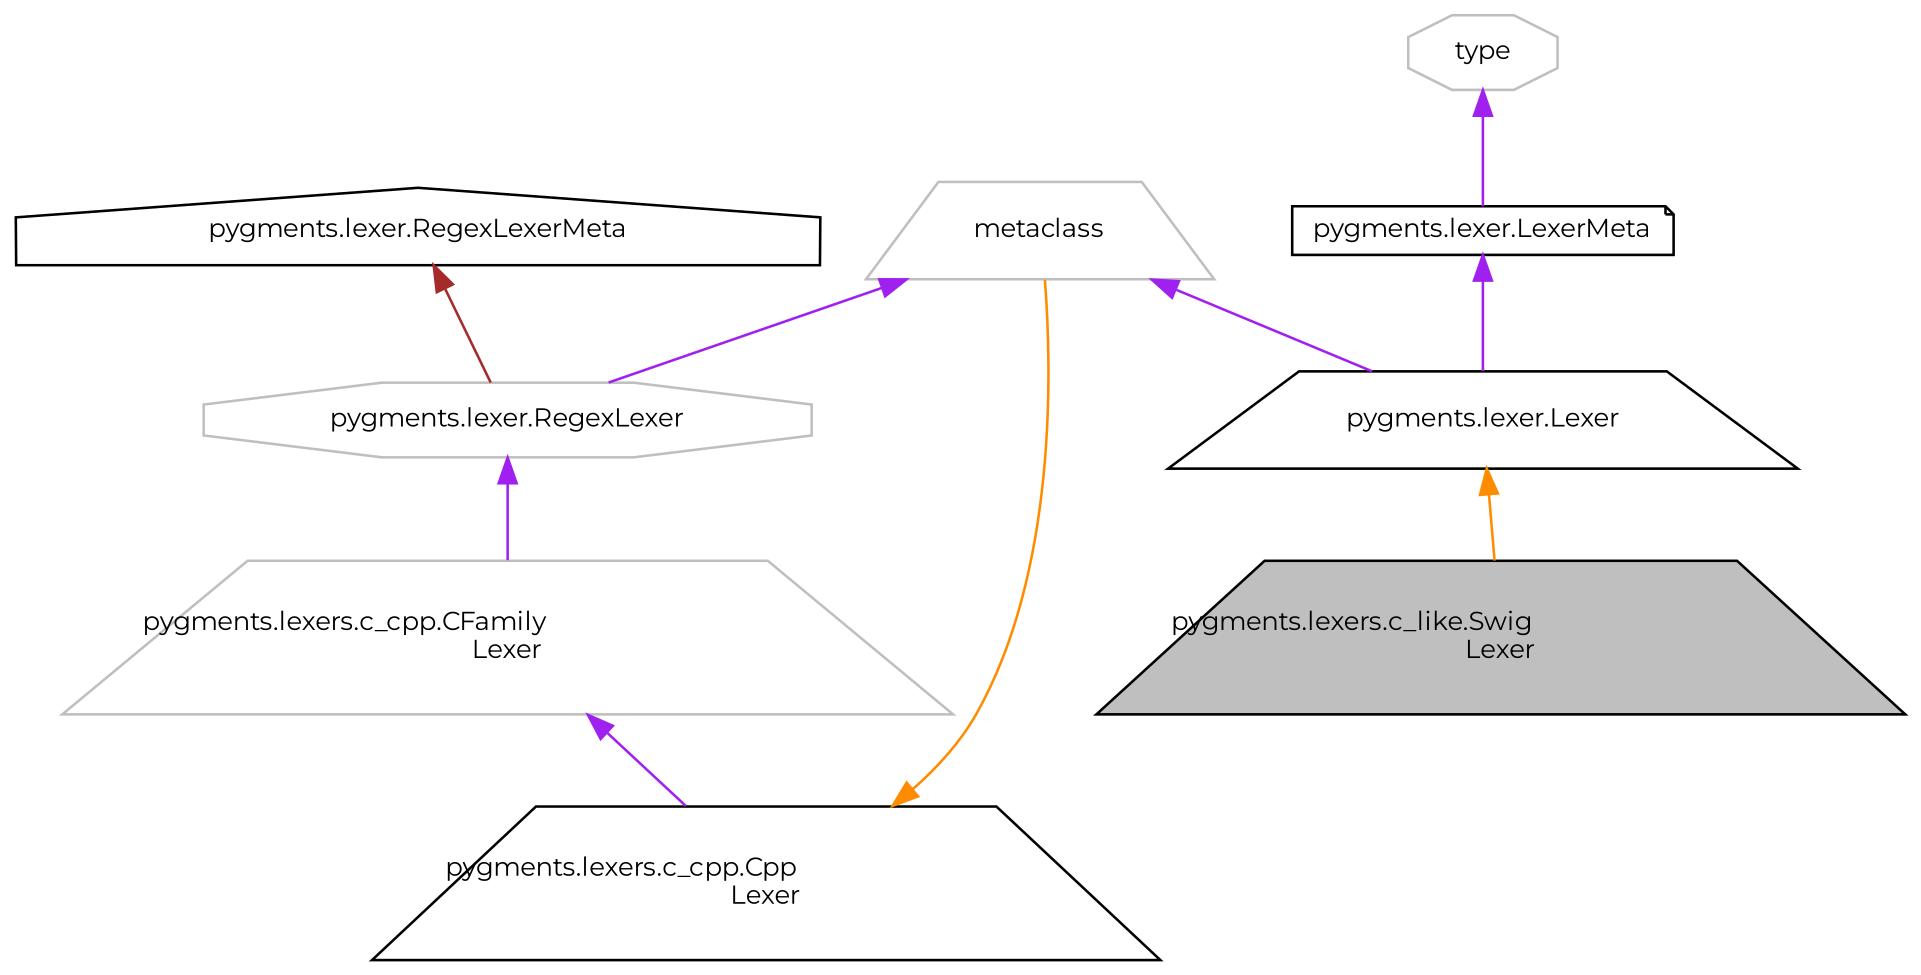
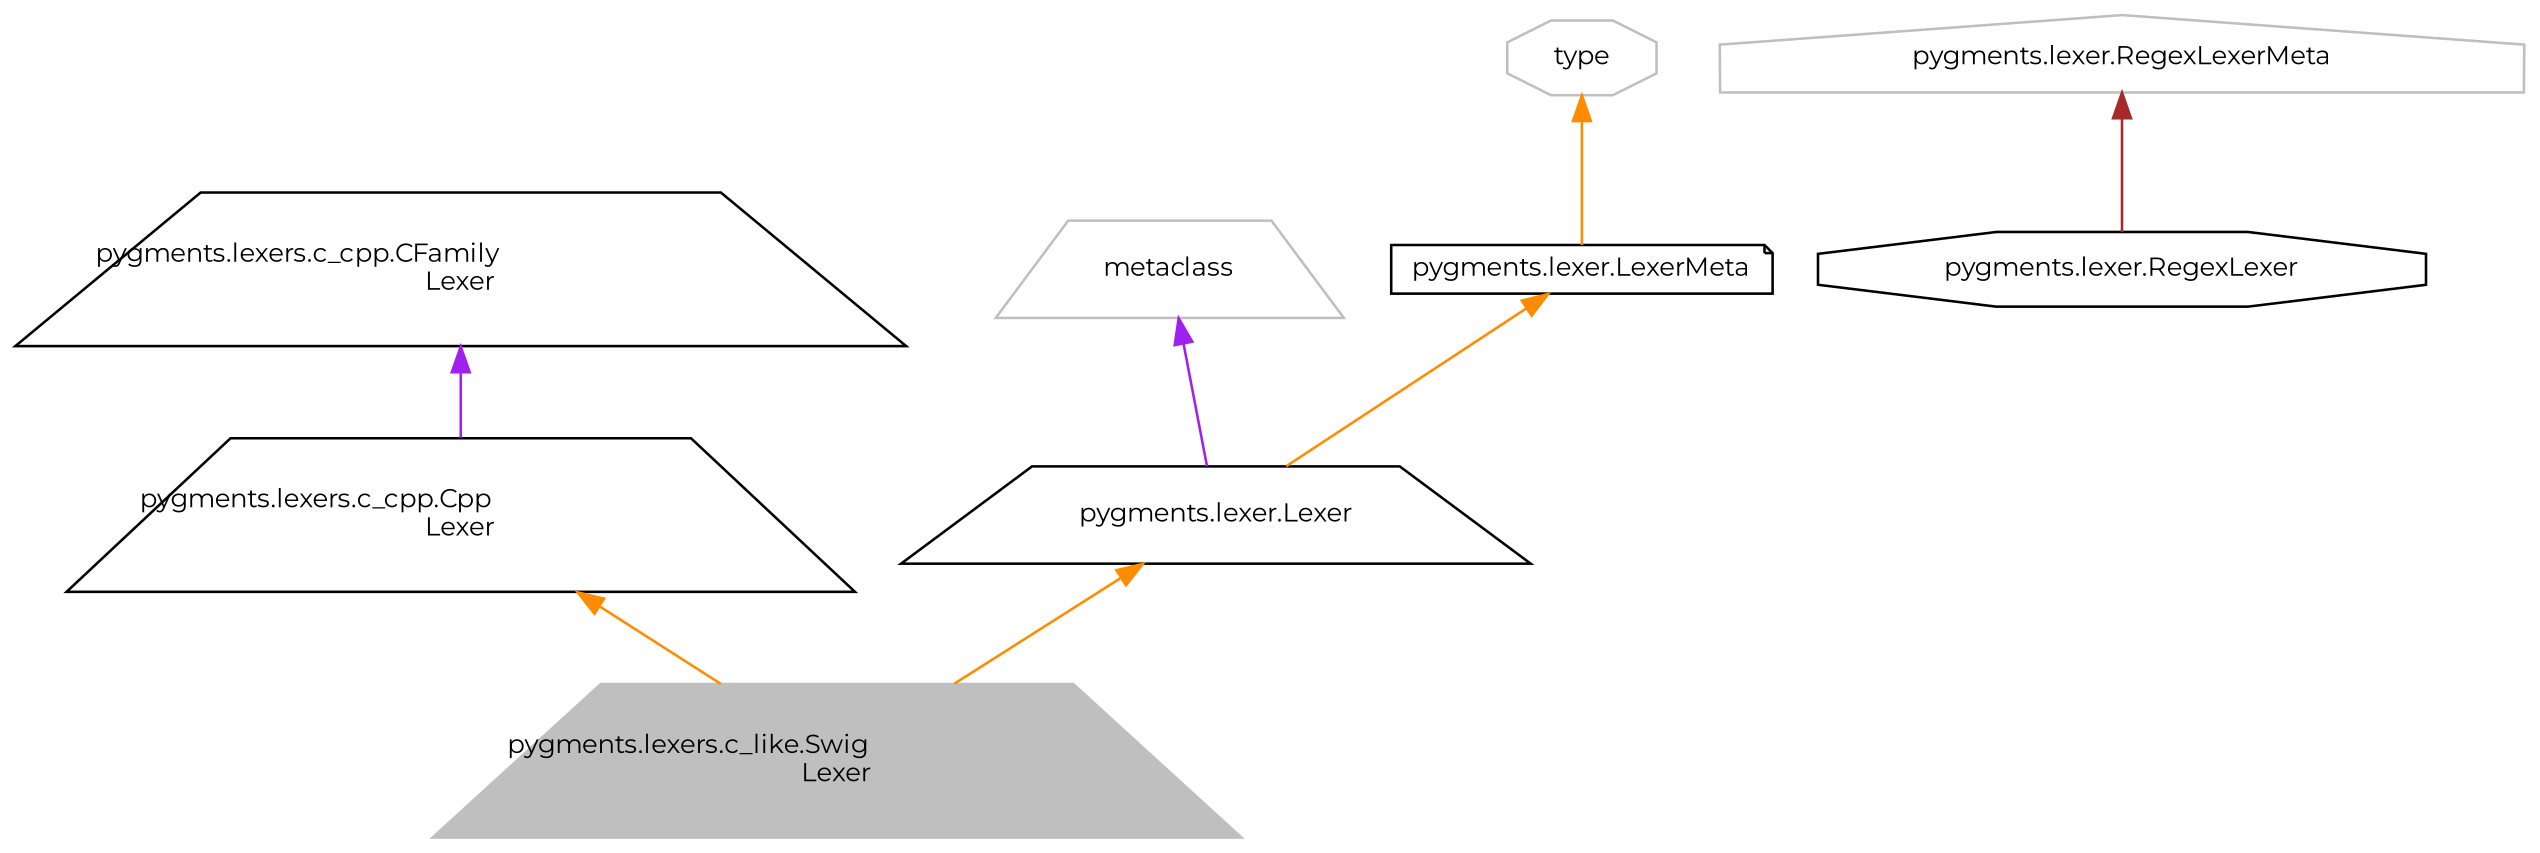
(1483, 161) -> (1582, 183)
(418, 231) -> (2122, 58)
(1483, 326) -> (1406, 387)
(745, 335) -> none
(508, 420) -> (2122, 269)
(508, 522) -> none
(1032, 551) -> (660, 645)
(508, 638) -> (461, 269)
(1501, 638) -> (837, 761)
